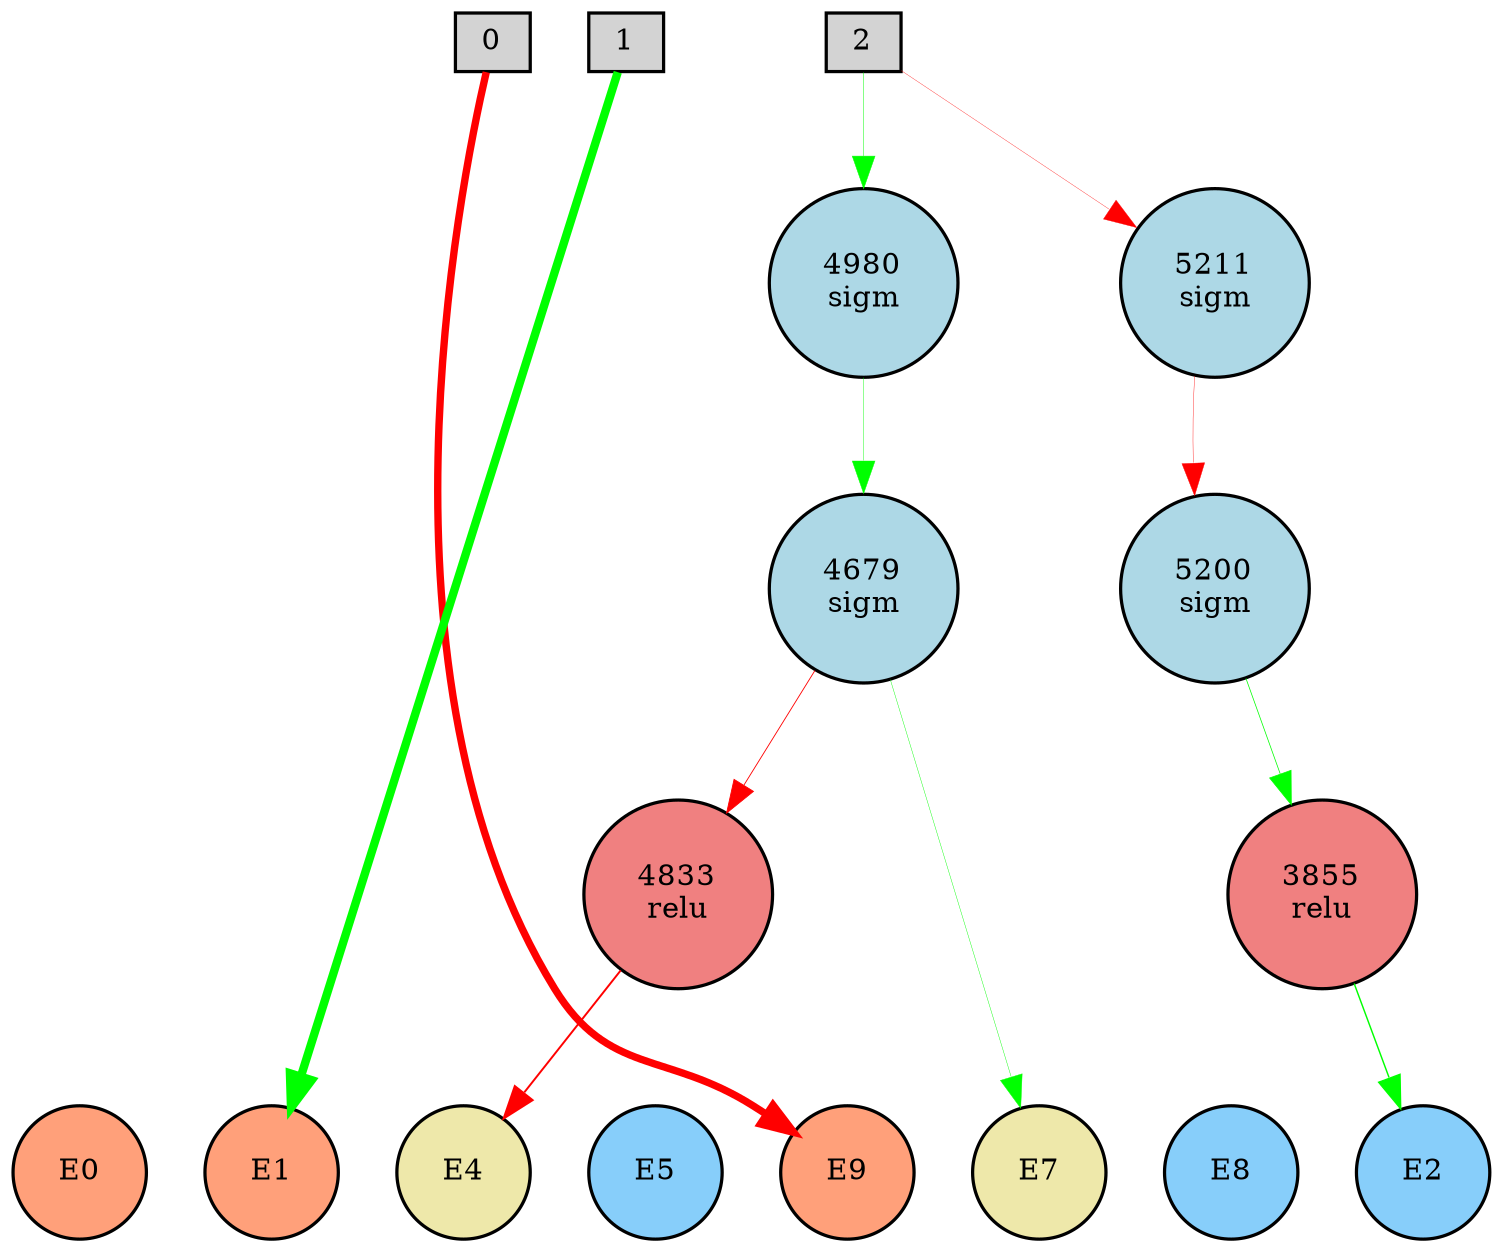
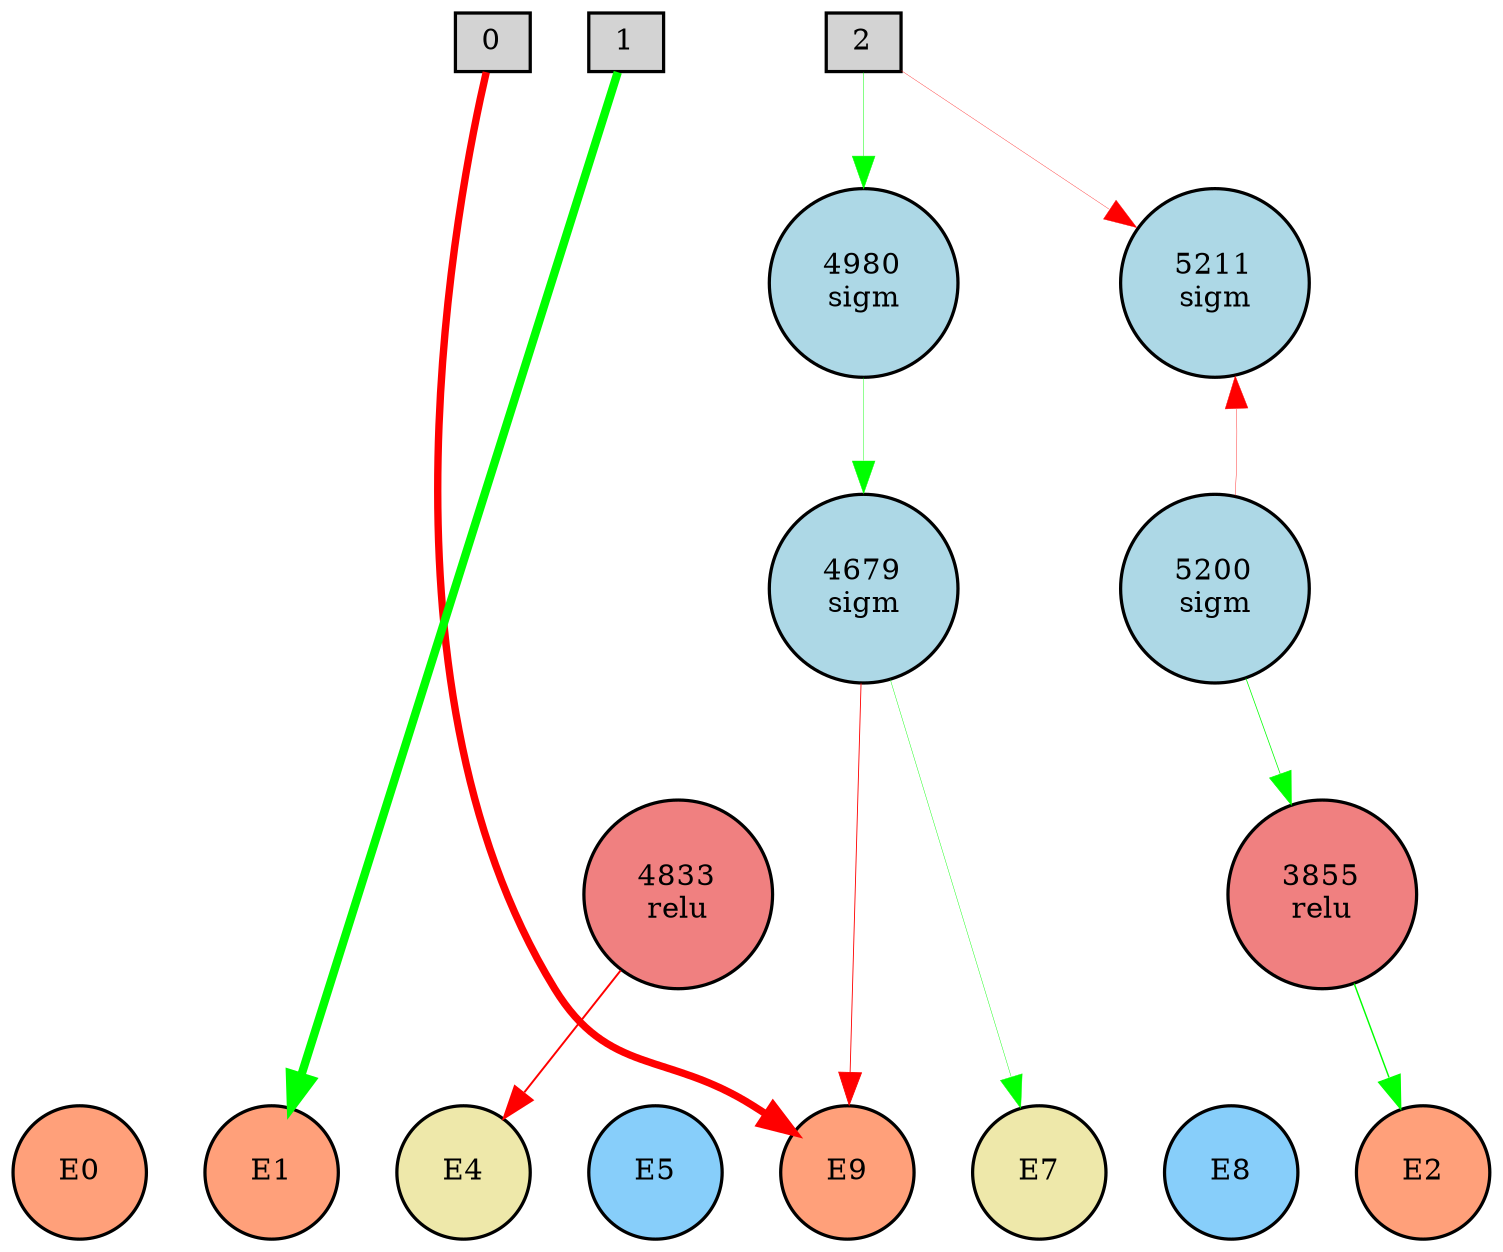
(1193, 419) -> (1237, 452)
(779, 728) -> (856, 878)
(1423, 1172) -> (1423, 1172)
